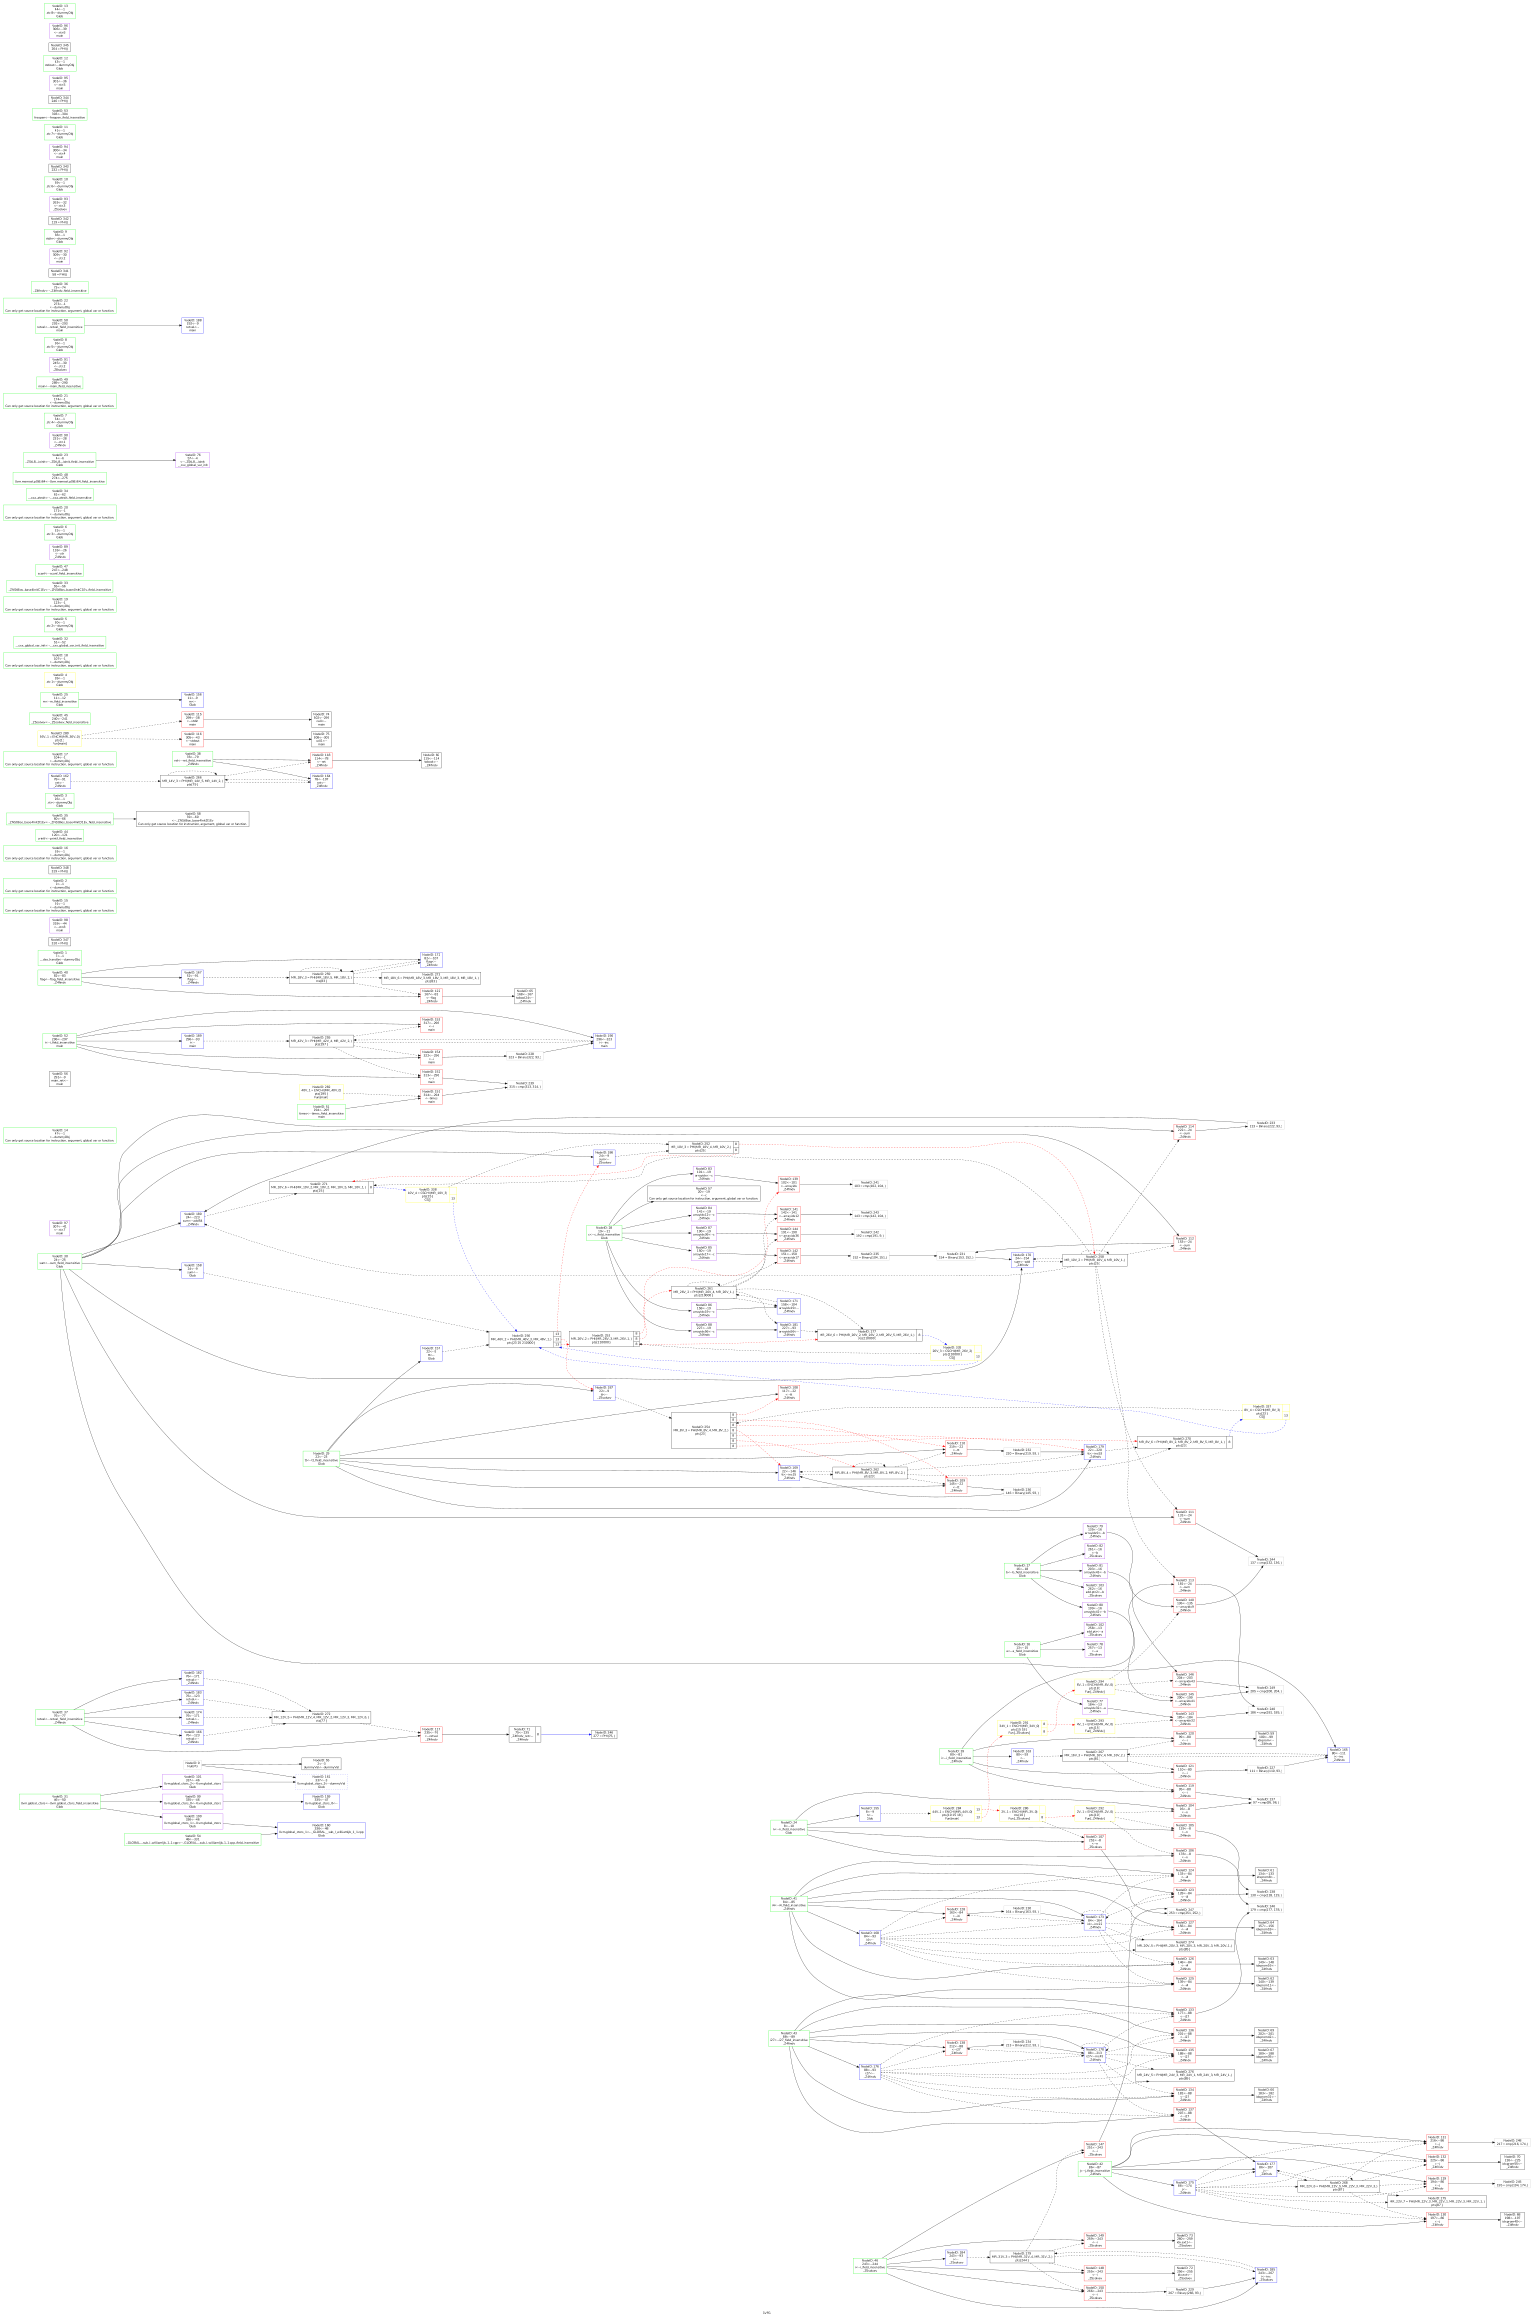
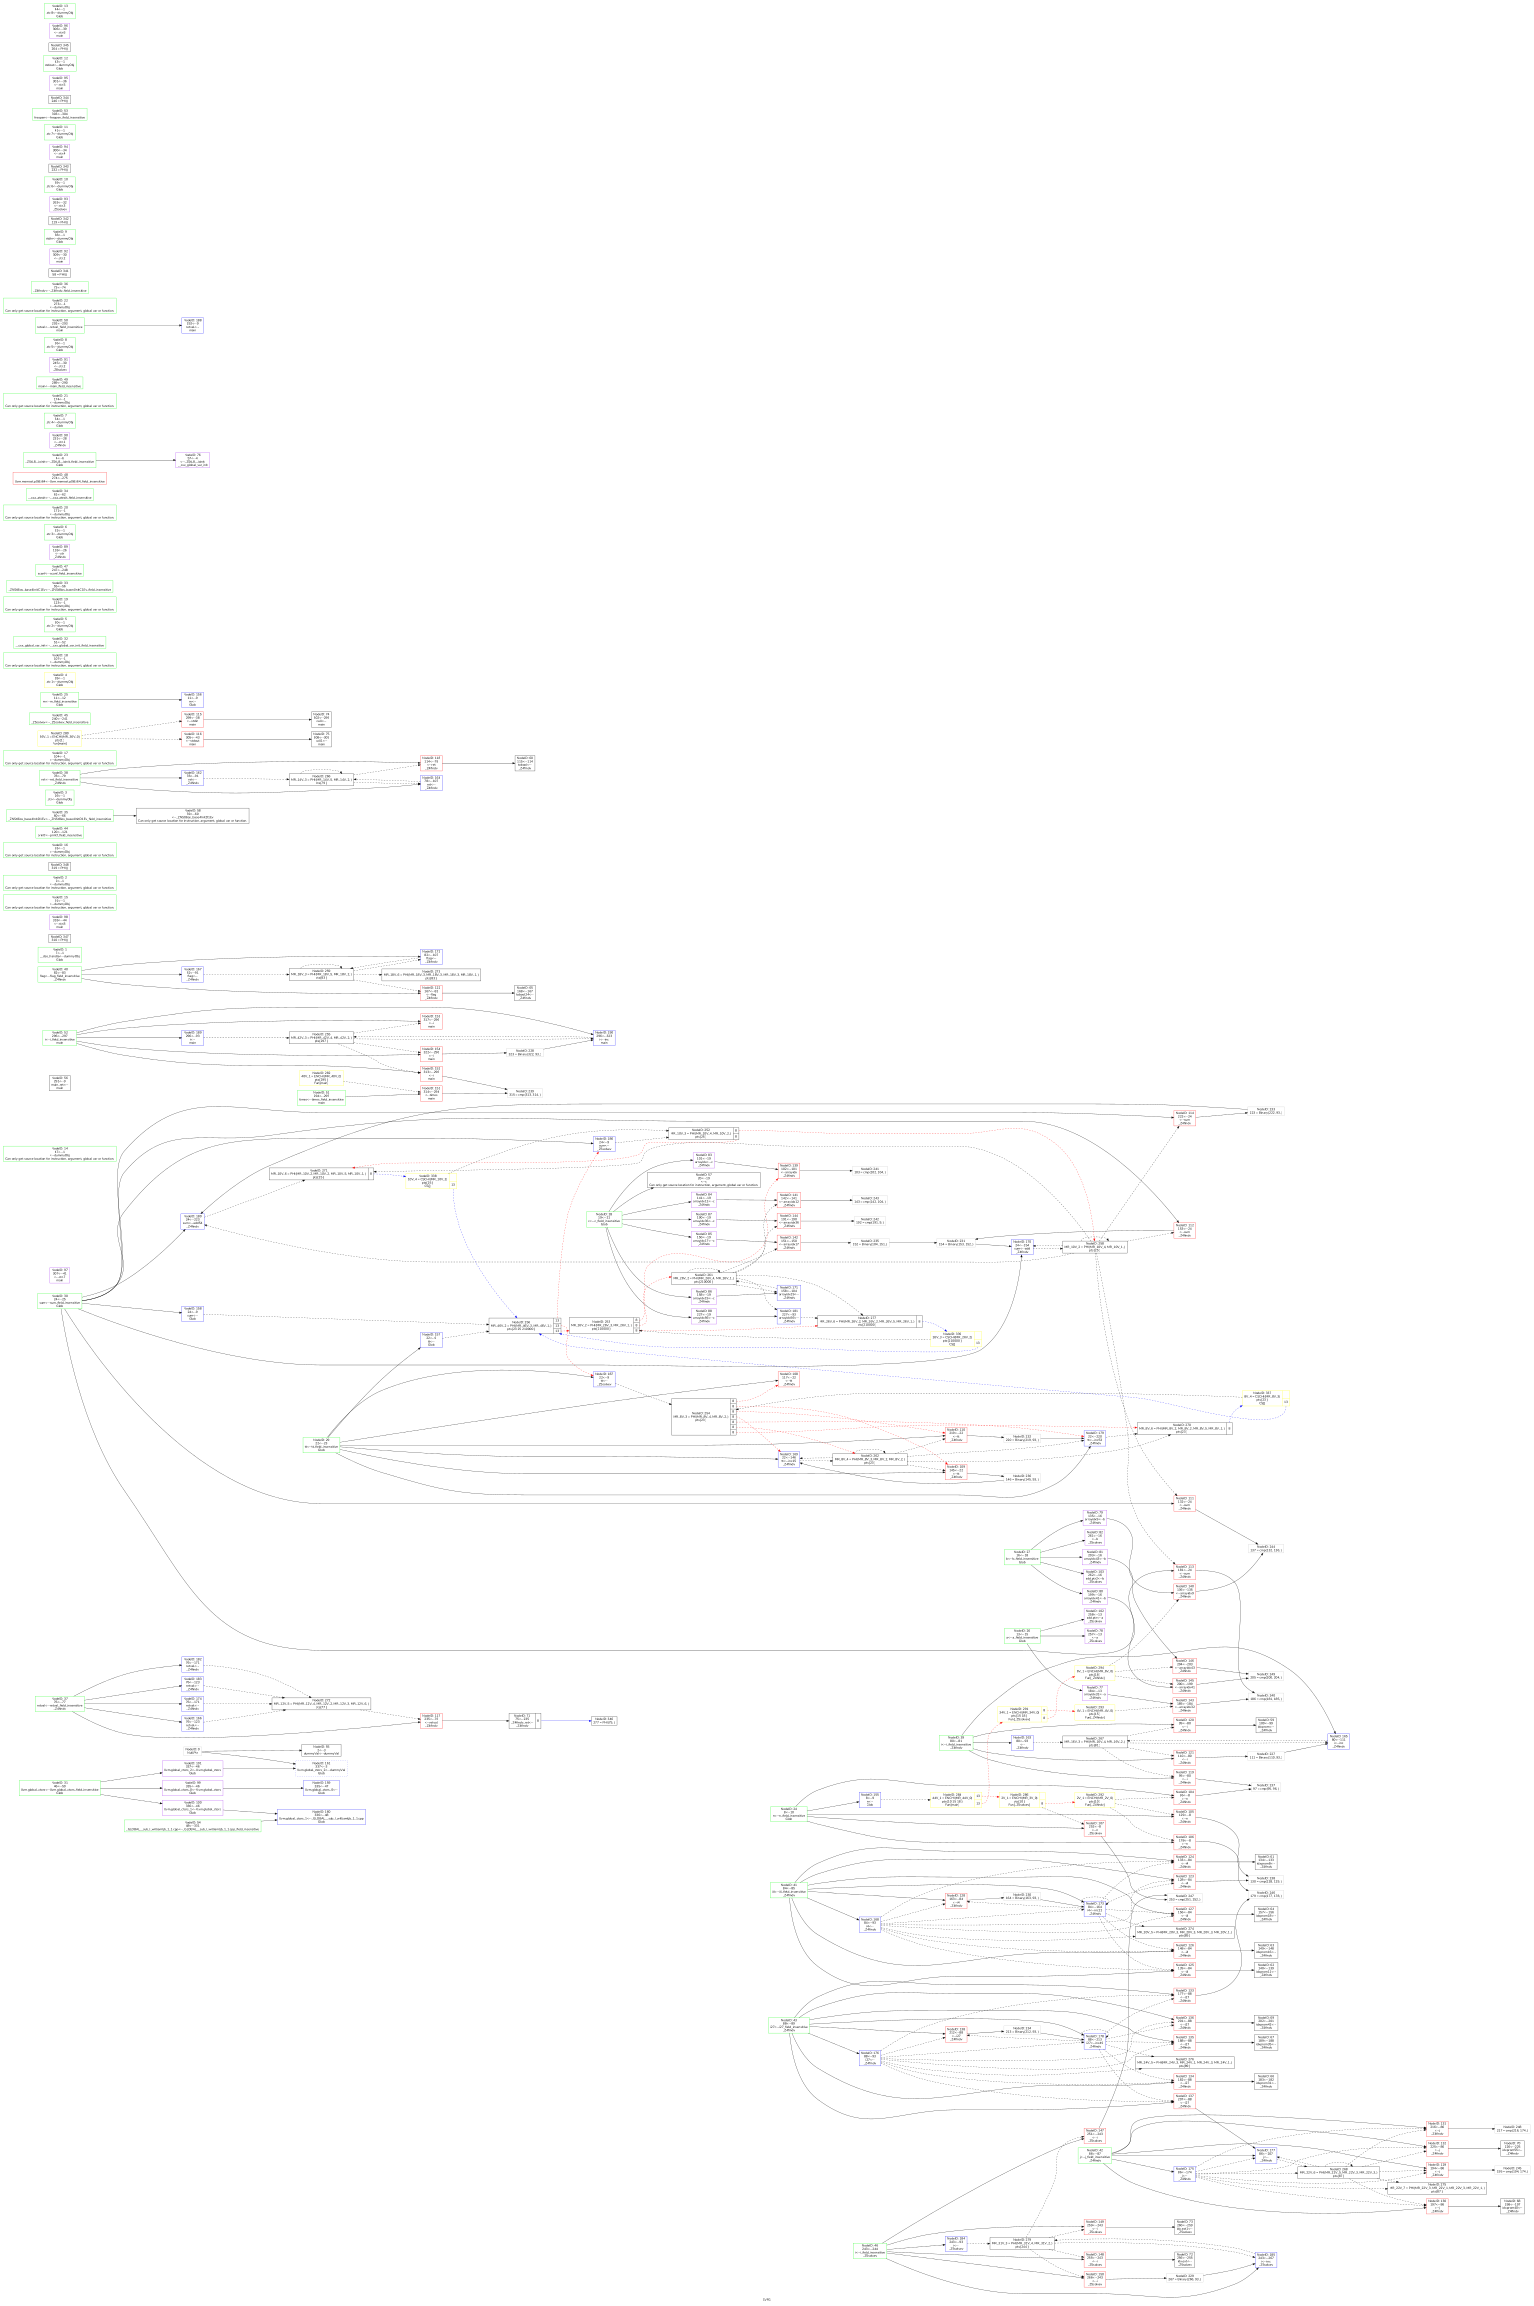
(60, 478) -> (60, 478)
none -> (130, 778)
